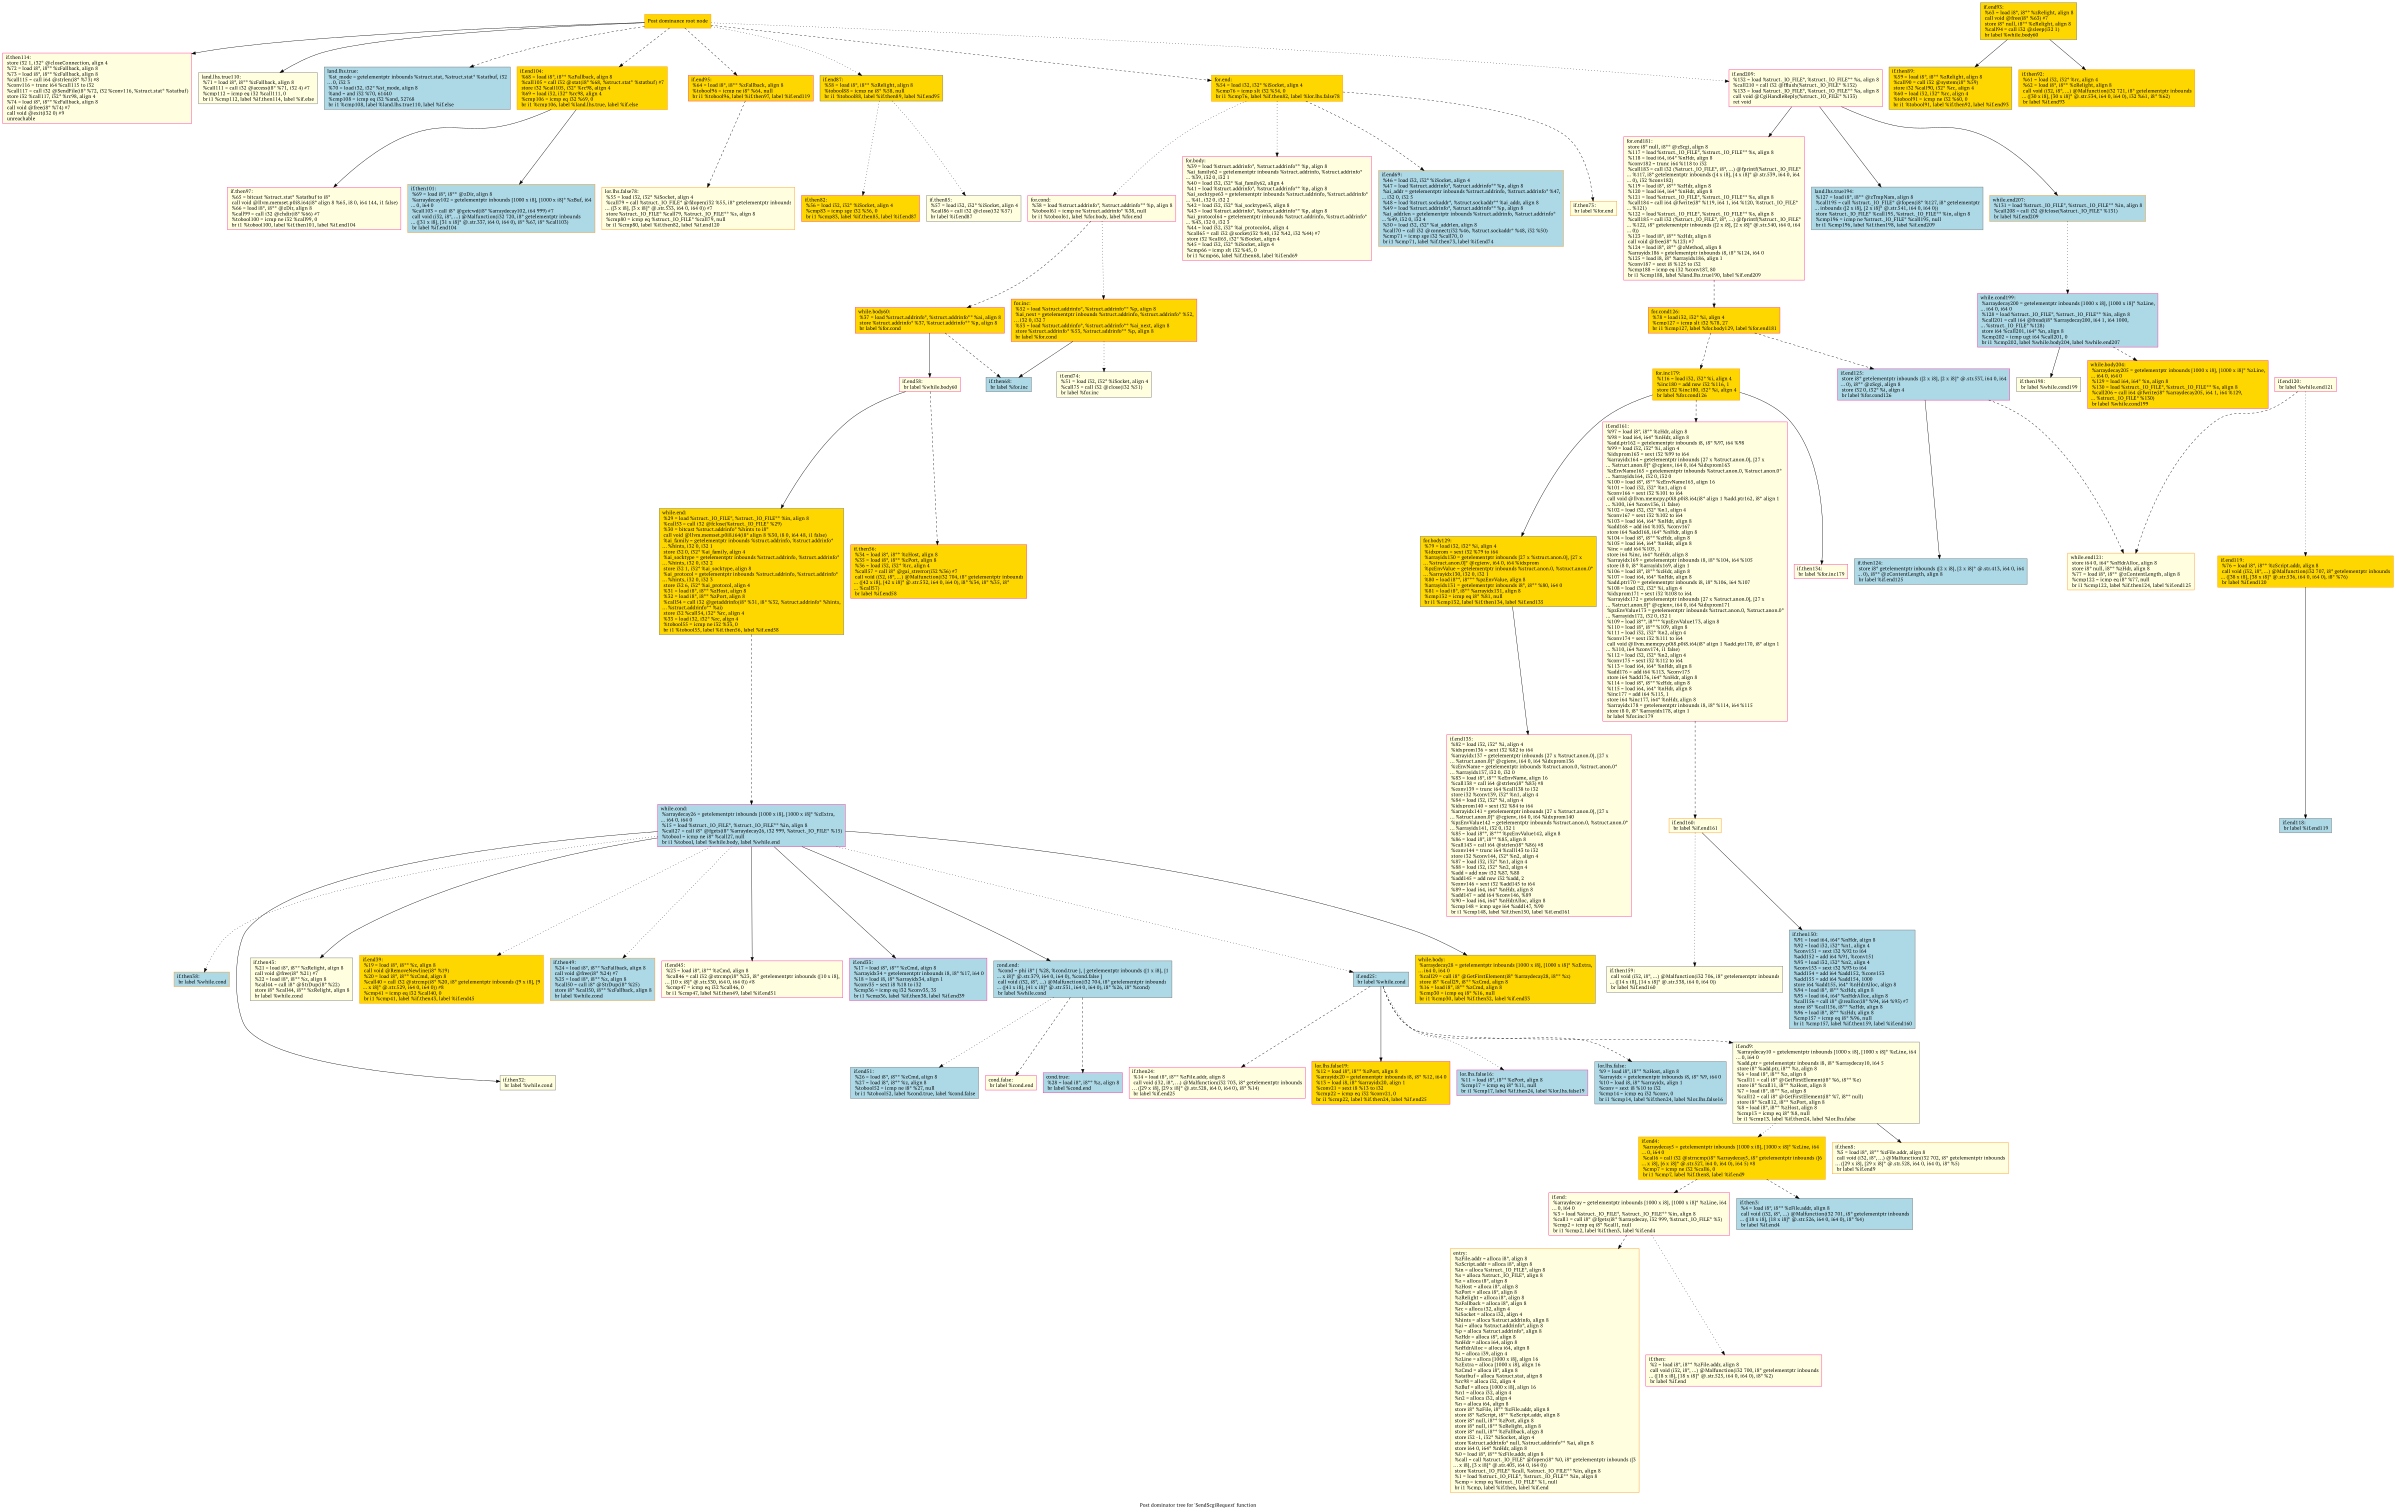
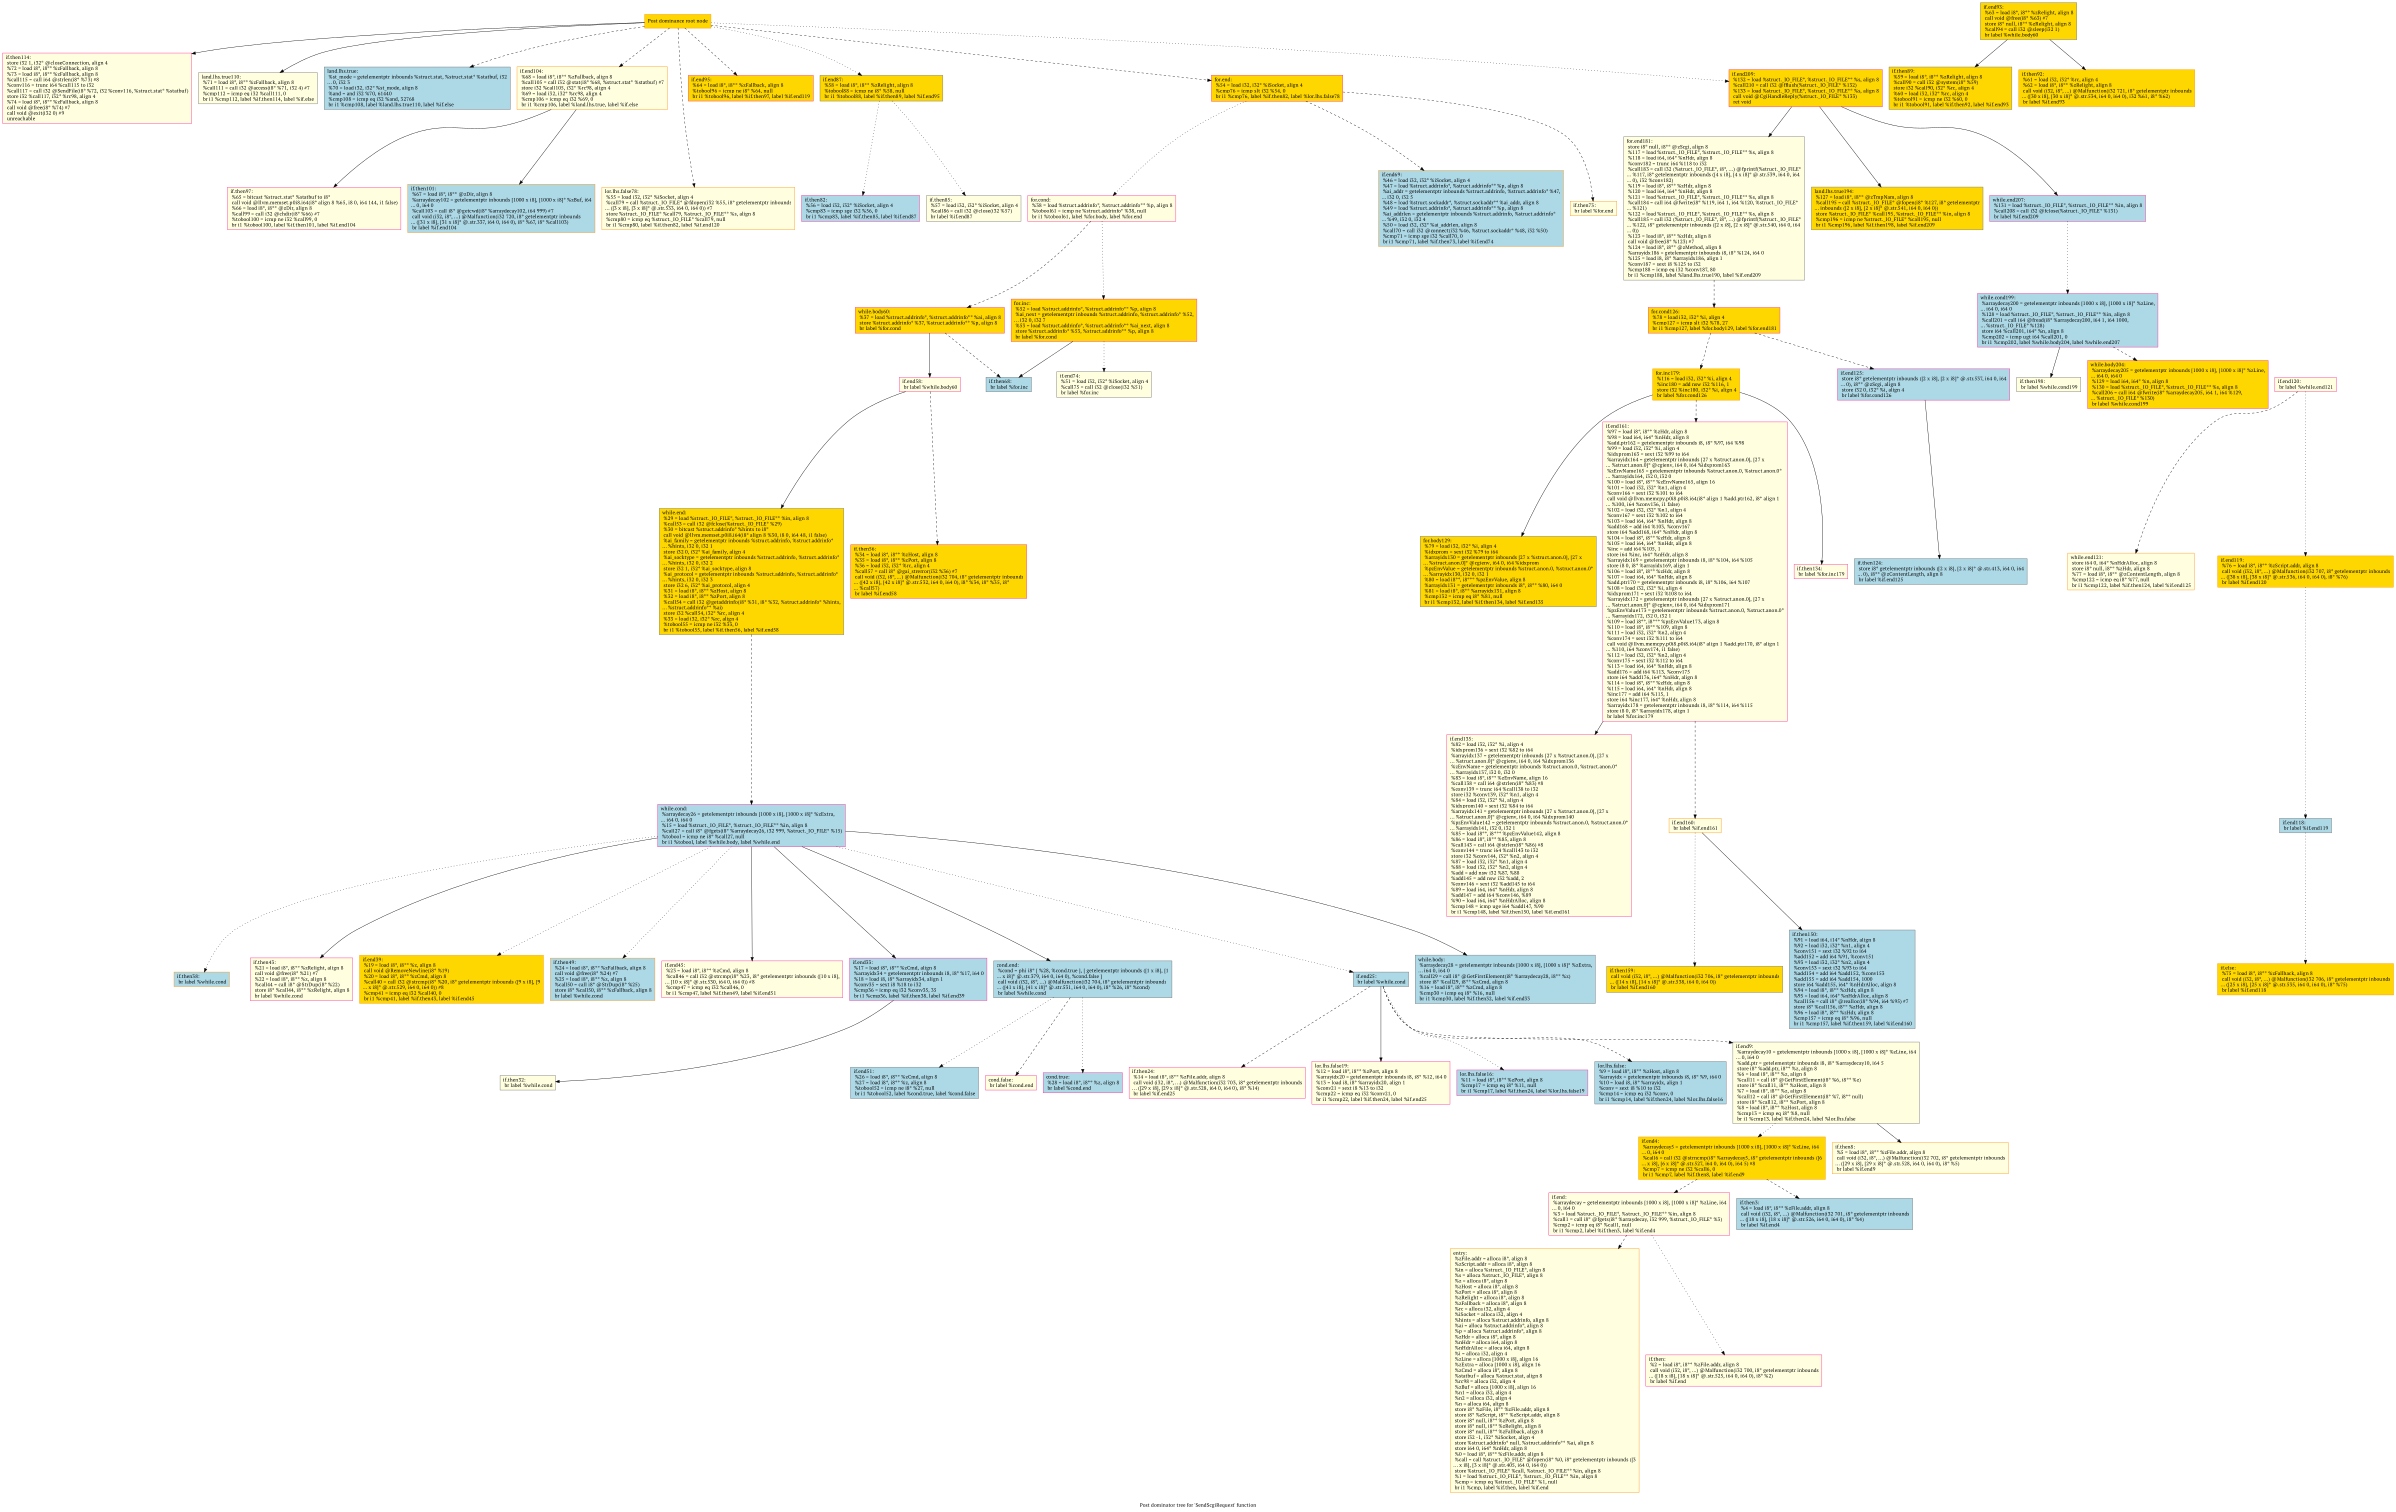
(592, 88) -> (592, 88)
(1277, 88) -> (1277, 88)
(1806, 88) -> (1806, 88)
(727, 142) -> (683, 106)
(452, 194) -> (452, 194)
(861, 208) -> (861, 208)
(1277, 208) -> none
(1714, 208) -> (1714, 208)
(1897, 208) -> (1897, 208)
(2068, 208) -> (2068, 208)
(2069, 462) -> none
(1520, 669) -> (1600, 726)
(2306, 701) -> (2306, 701)
(273, 909) -> (732, 1061)
(1834, 940) -> (1834, 940)
(302, 979) -> (302, 979)
(1505, 979) -> (1505, 979)
(1695, 979) -> (1695, 979)
none -> (2306, 979)
(1083, 1033) -> (1083, 1033)
(1381, 1083) -> (1381, 1083)
(1480, 1354) -> (1480, 1354)
